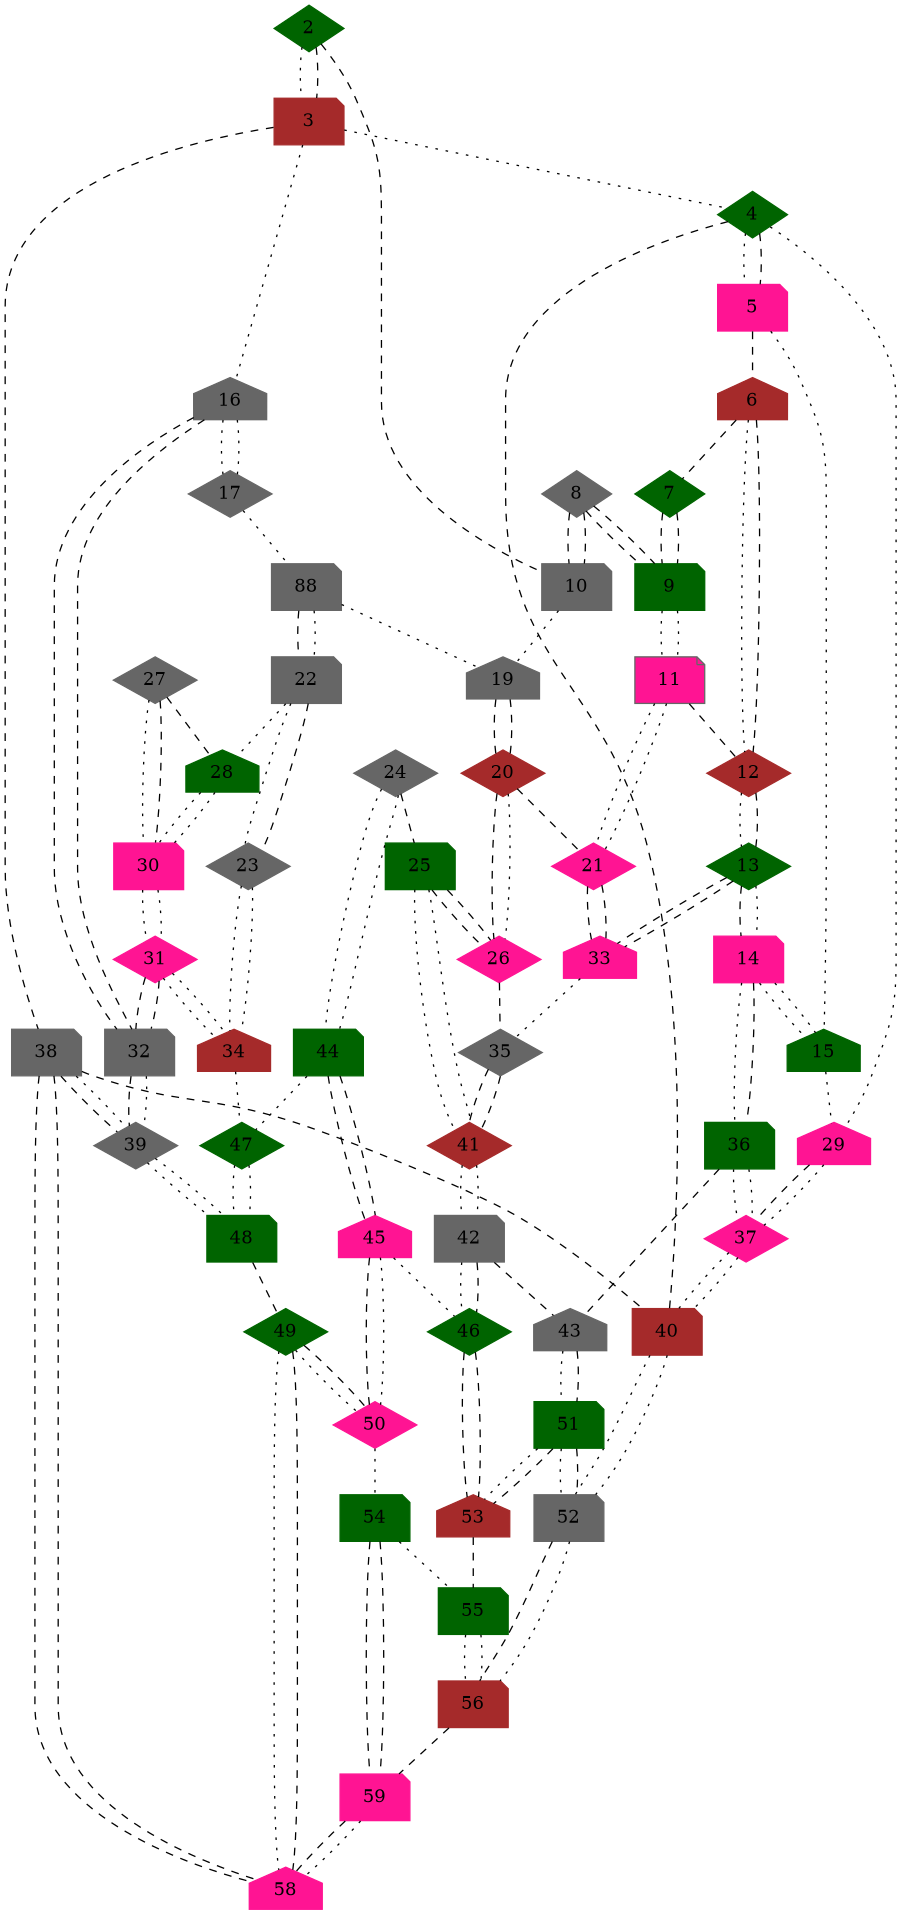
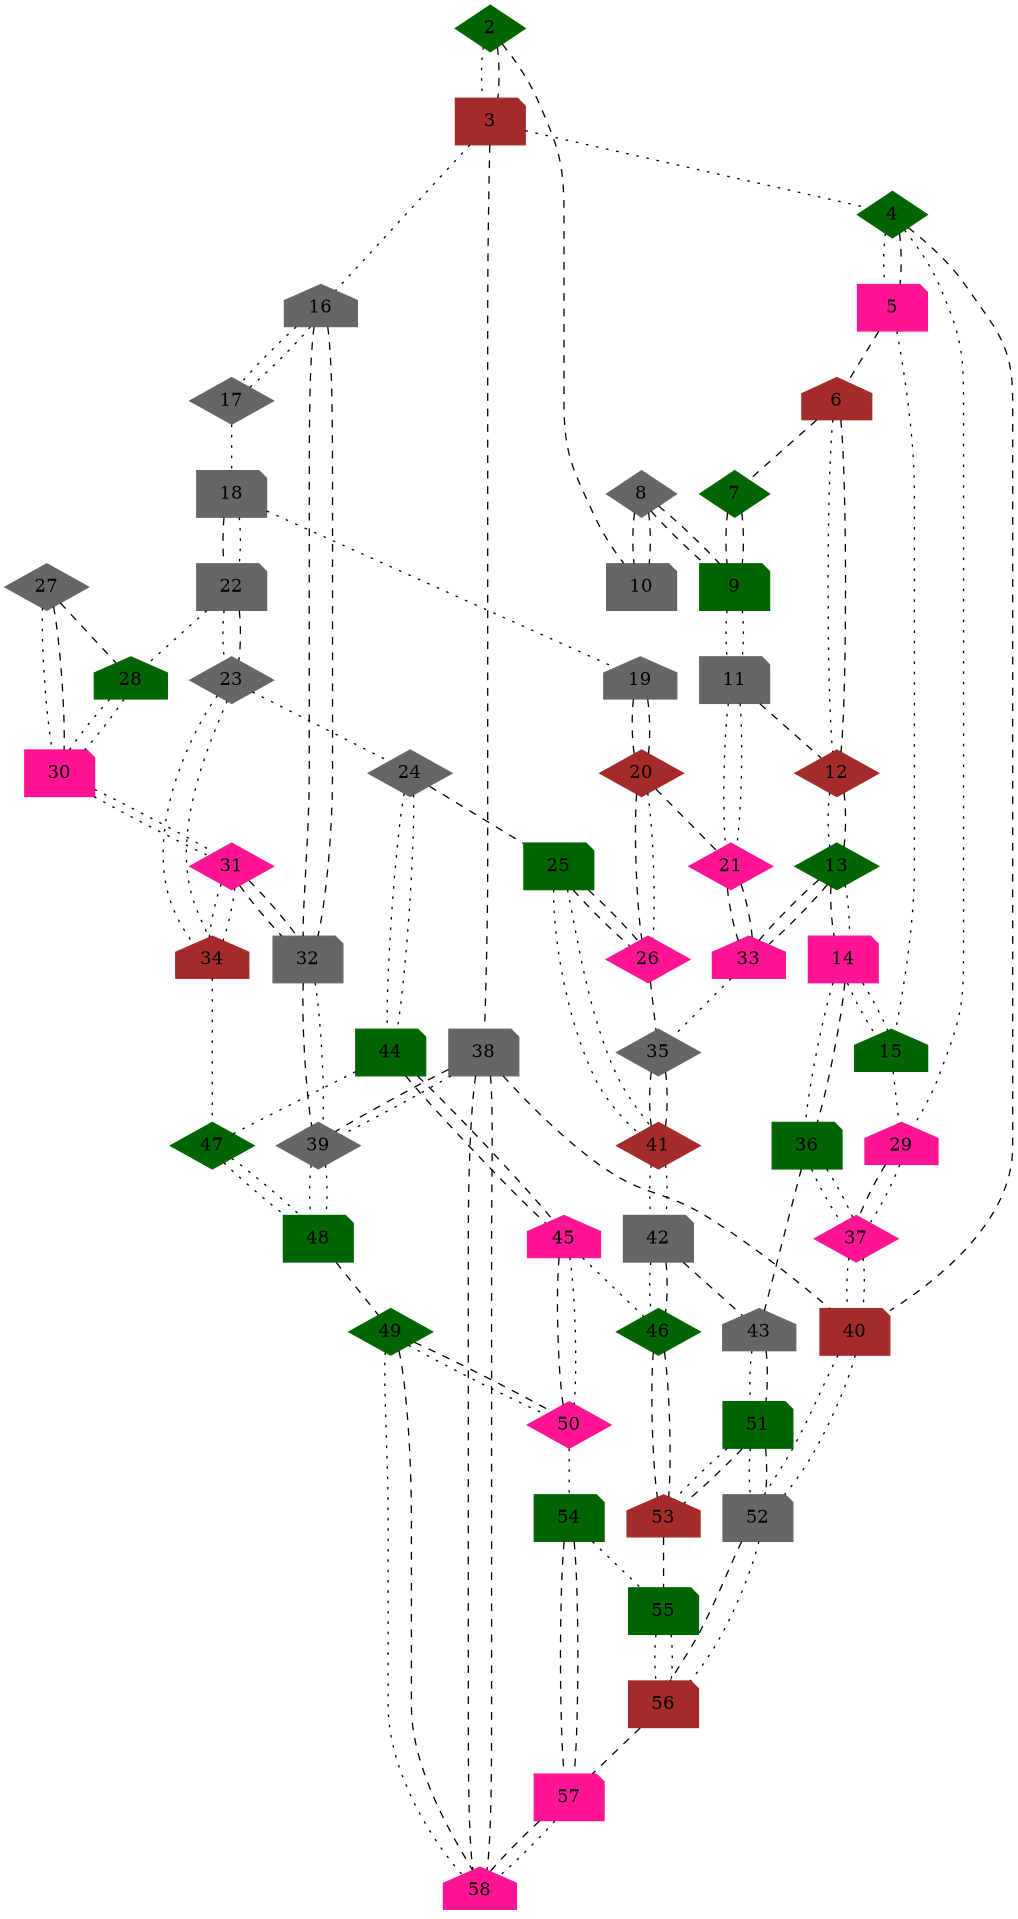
(306, 587) -> (232, 494)
(533, 642) -> none
(670, 680) -> (735, 680)
none -> (321, 727)
(375, 1797) -> (569, 1797)
